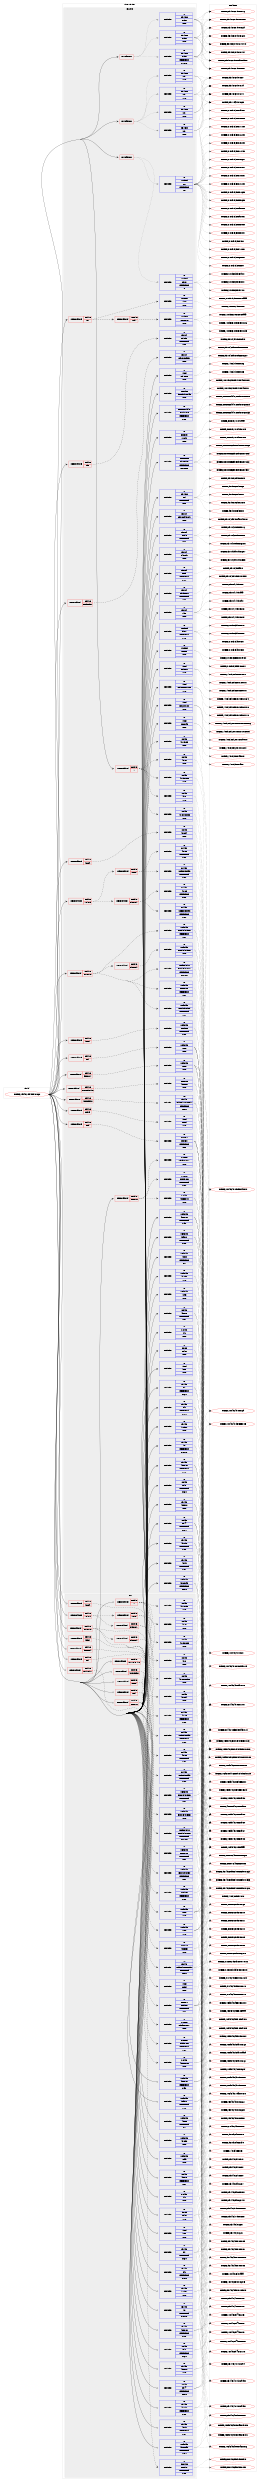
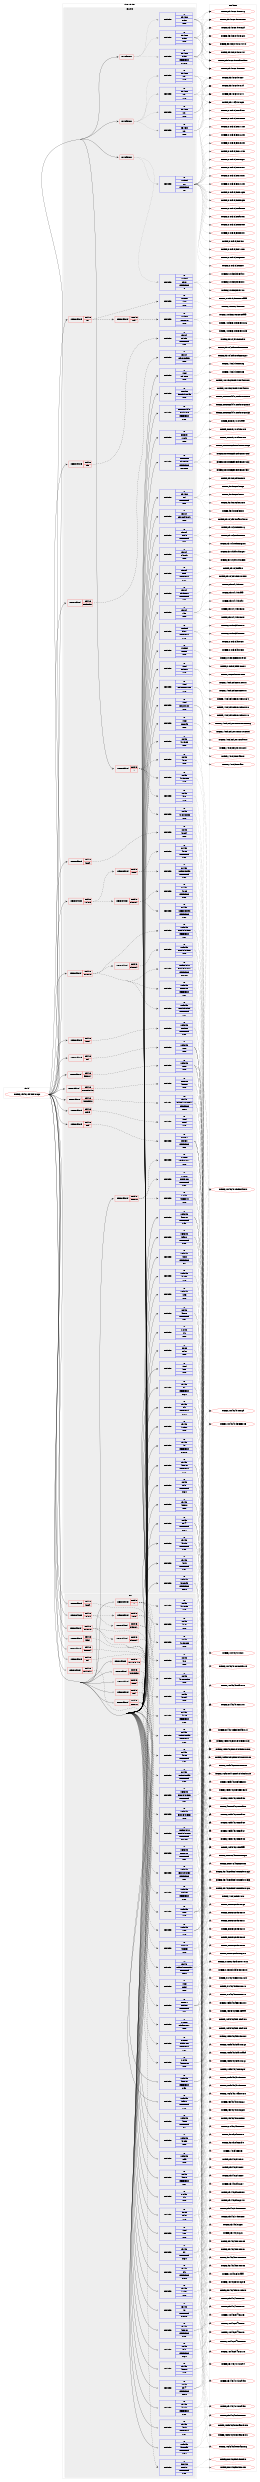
(233, 675) -> (233, 675)
